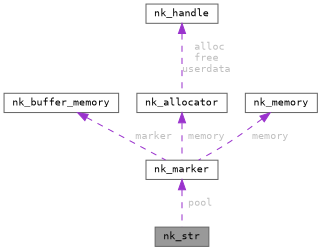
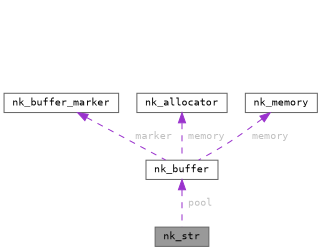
(182, 14) -> none
(61, 103) -> (61, 103)
(182, 170) -> (182, 170)
